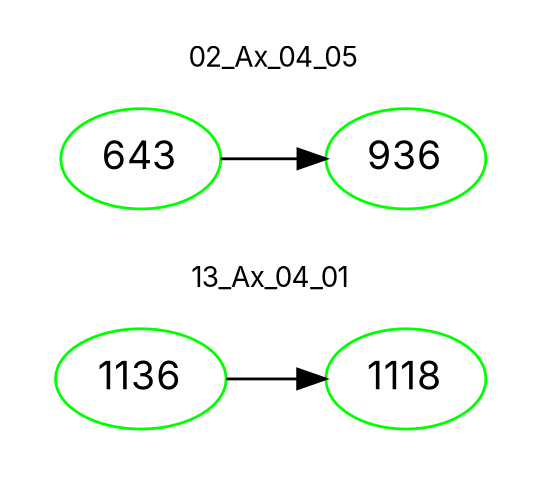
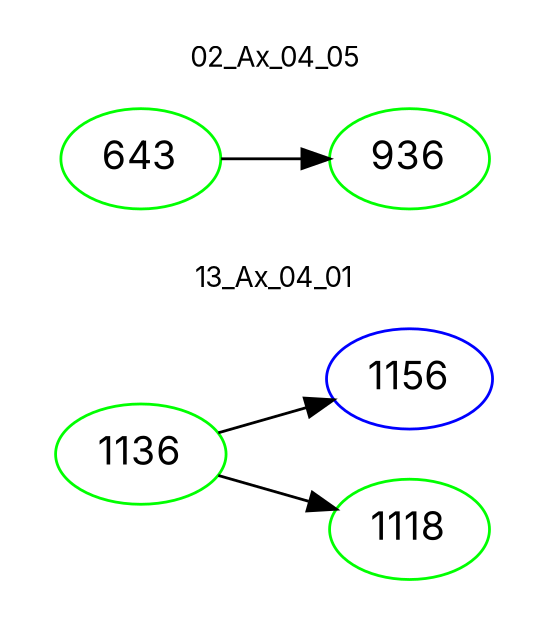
none -> (410, 379)
